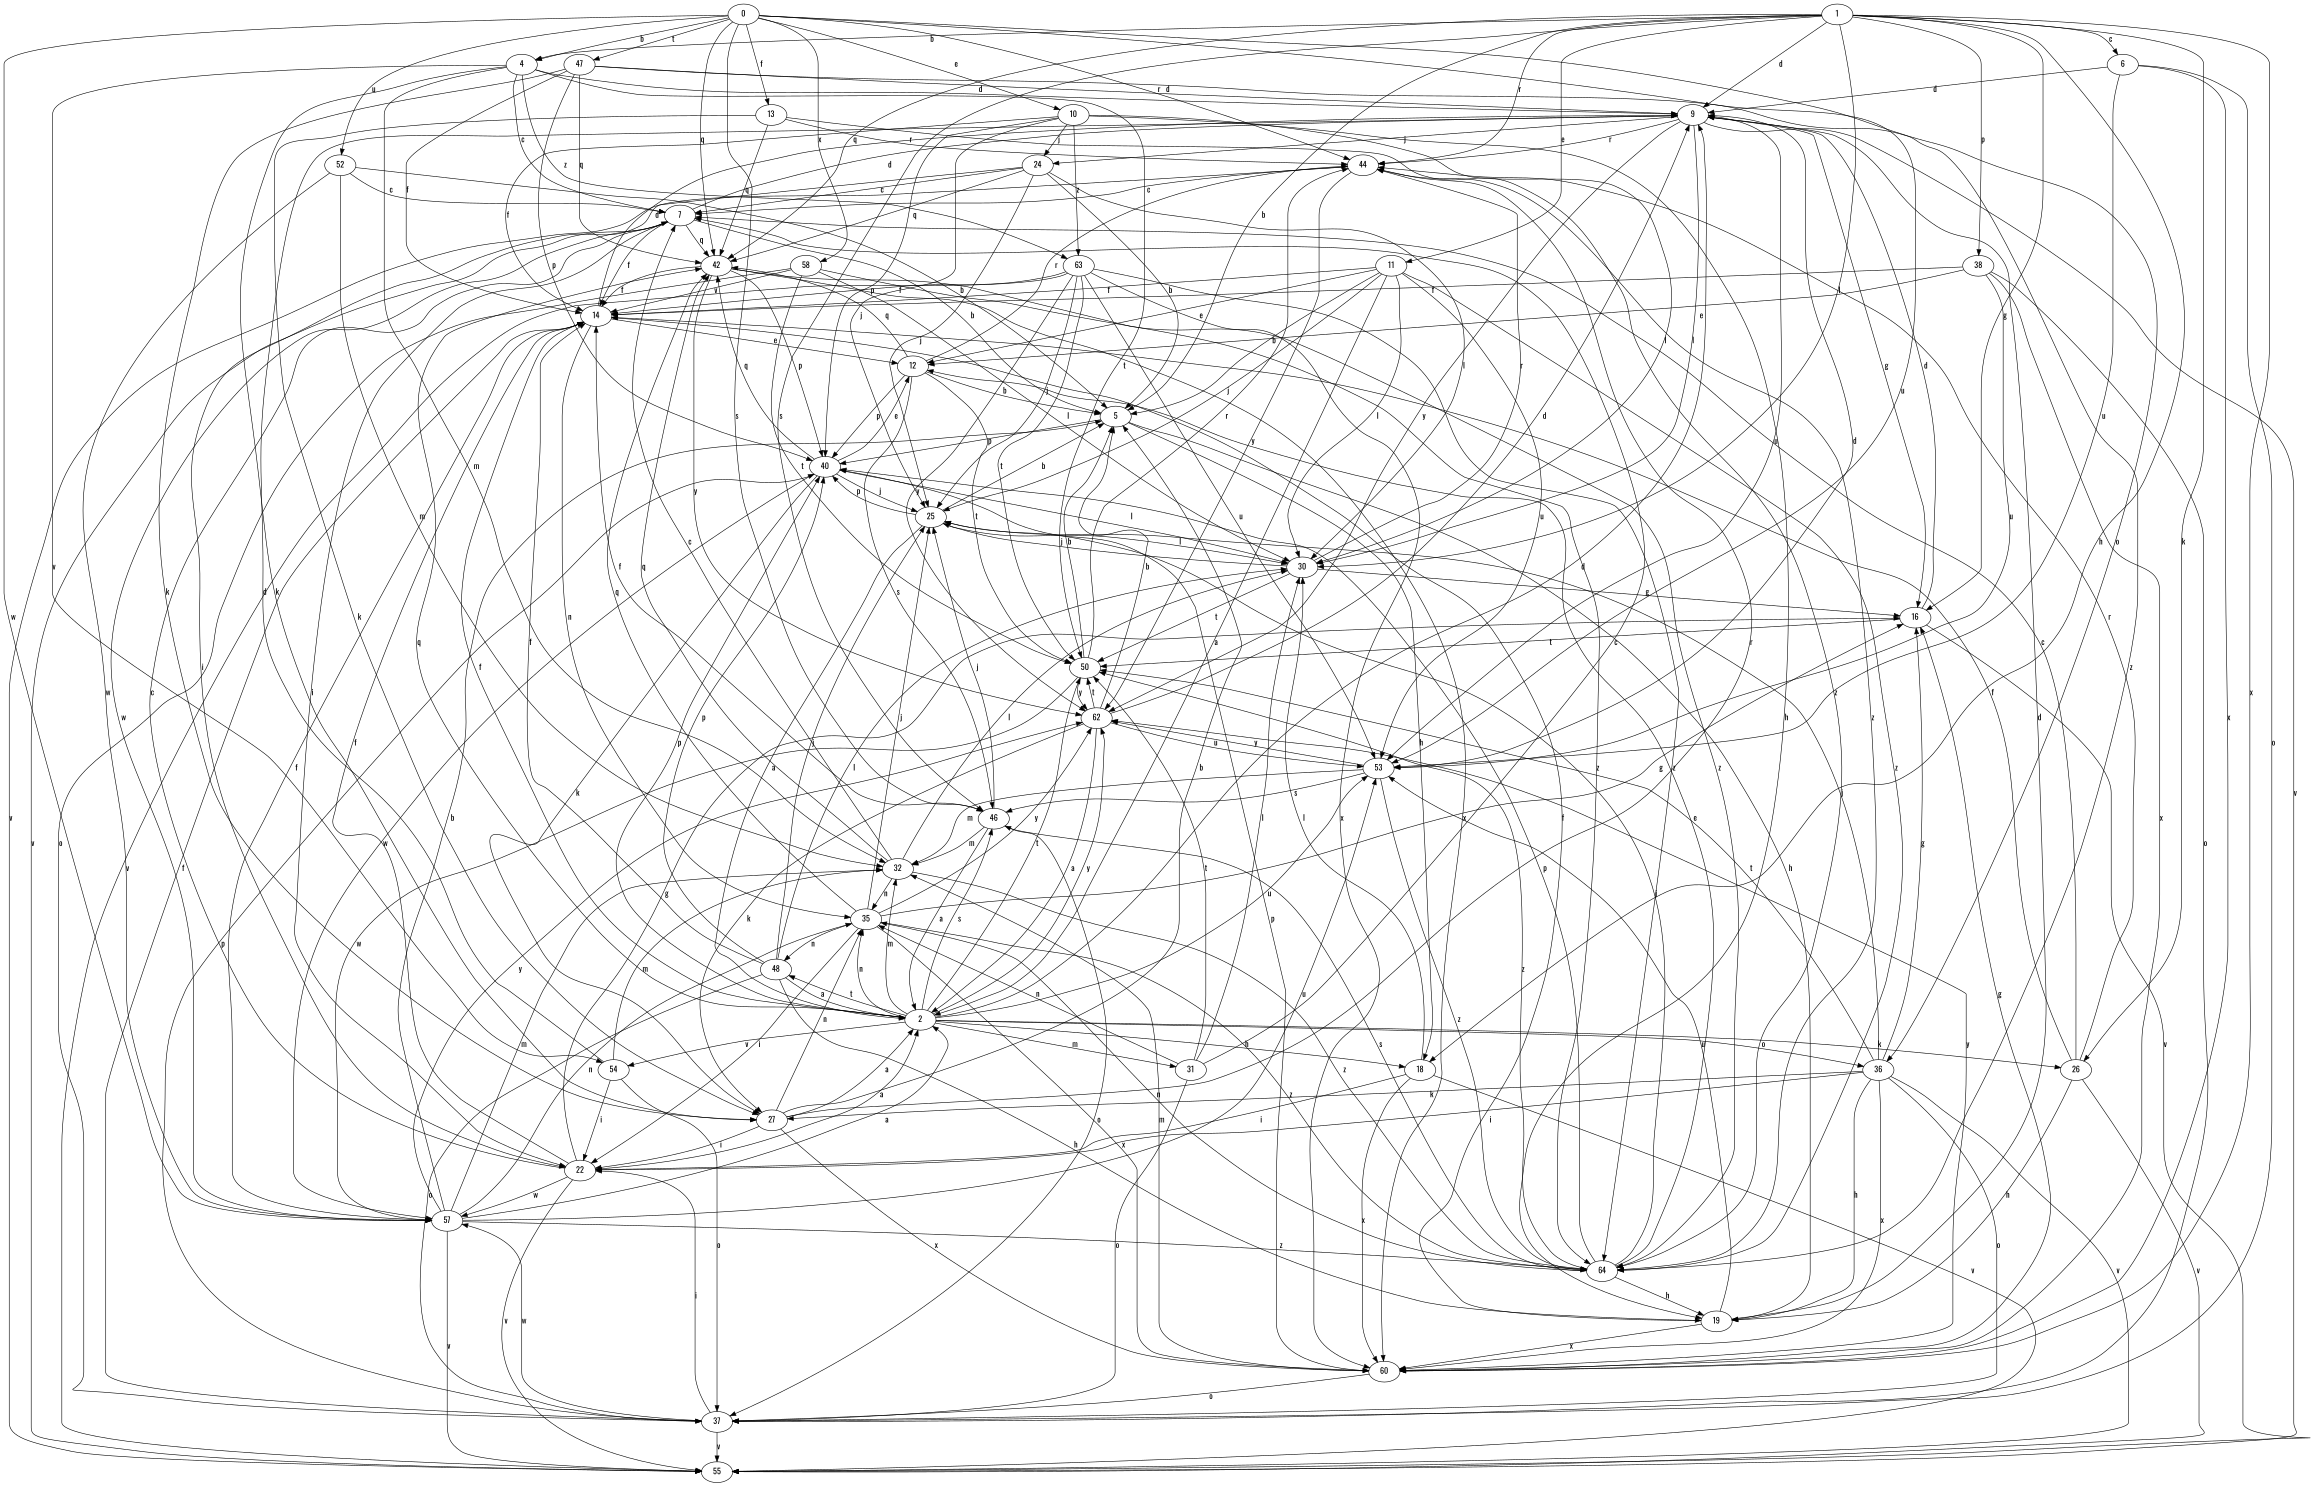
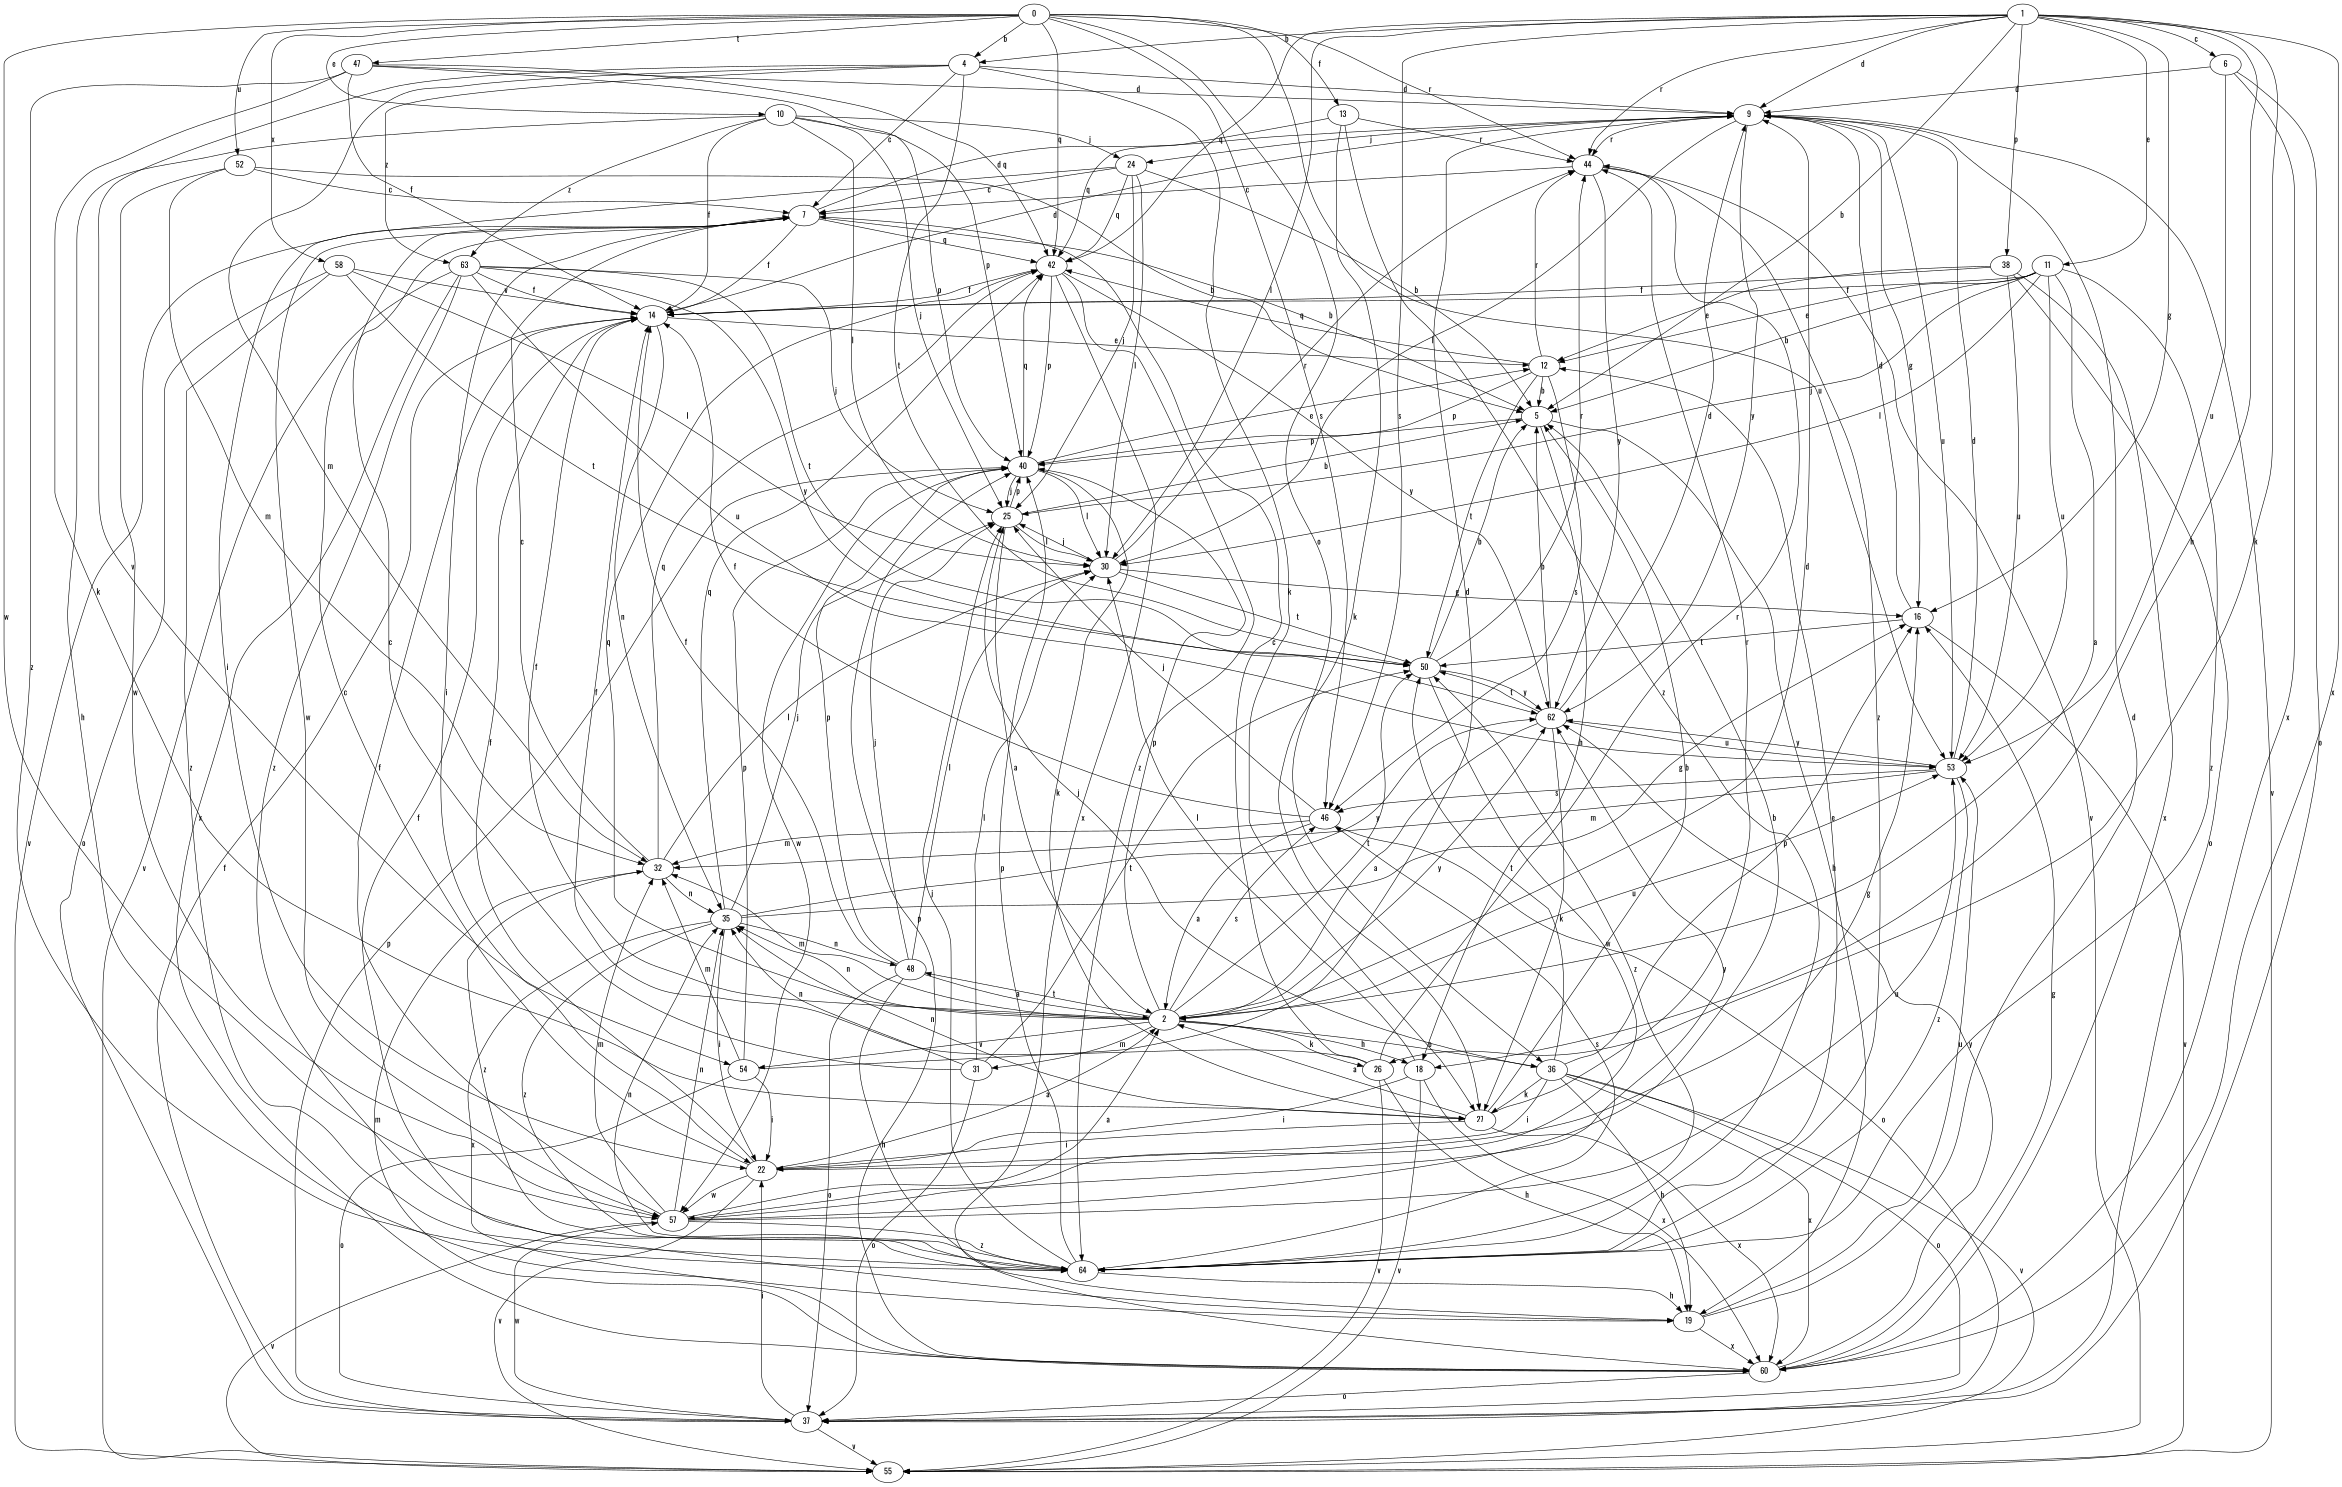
none -> (736, 675)
(1923, 844) -> (1786, 844)
